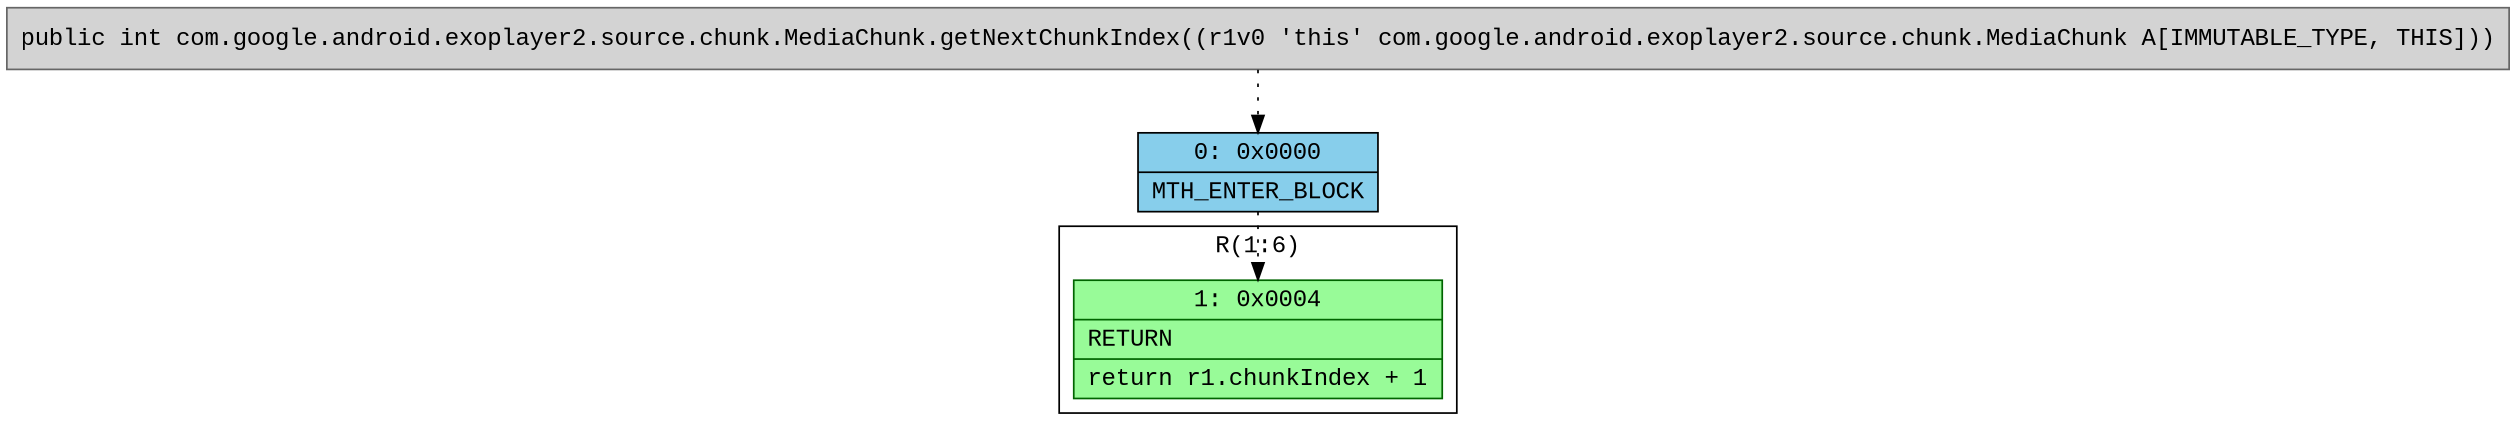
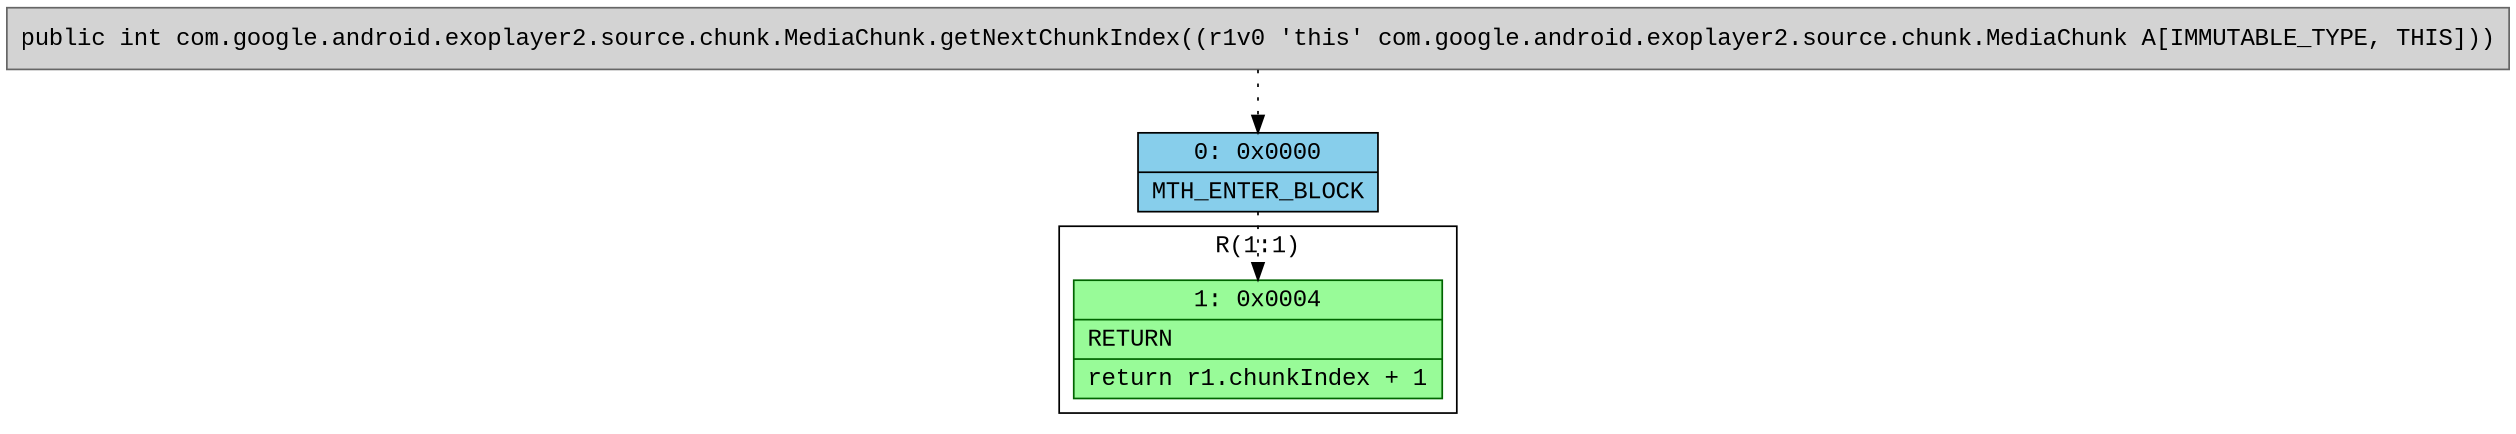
(1258, 246) -> (1258, 246)
